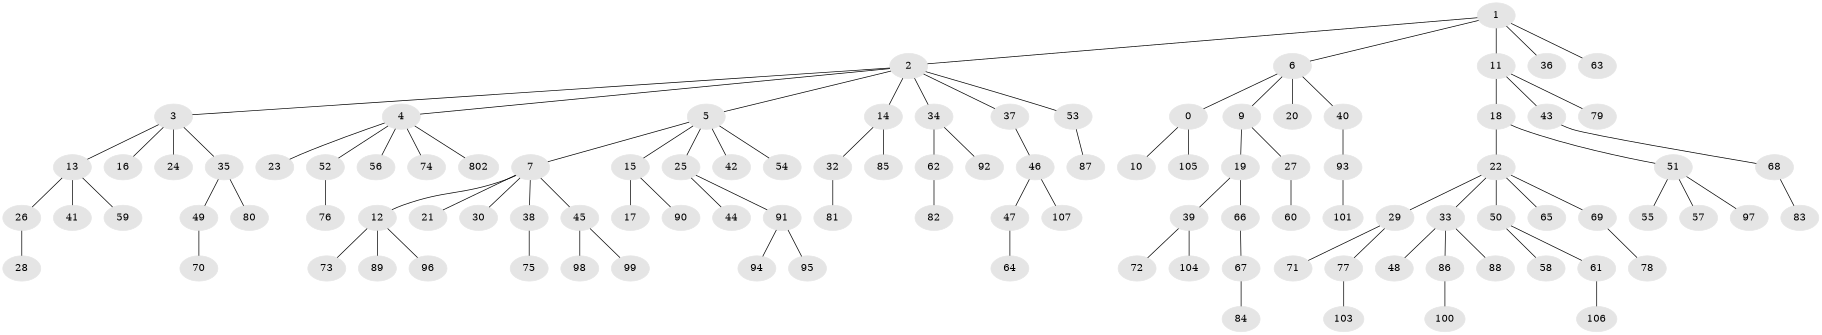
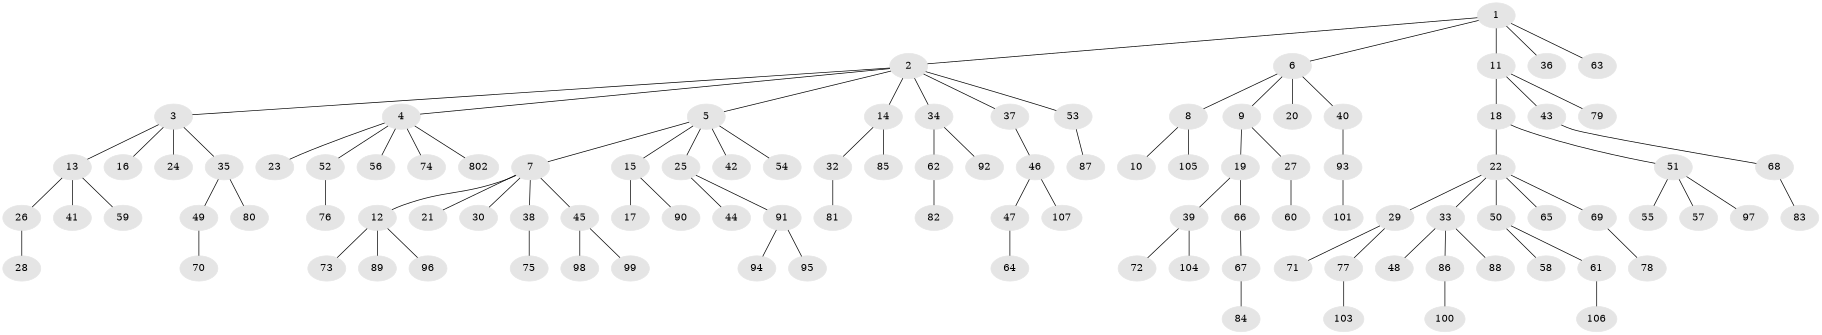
(1188, 117) -> (1188, 117)
